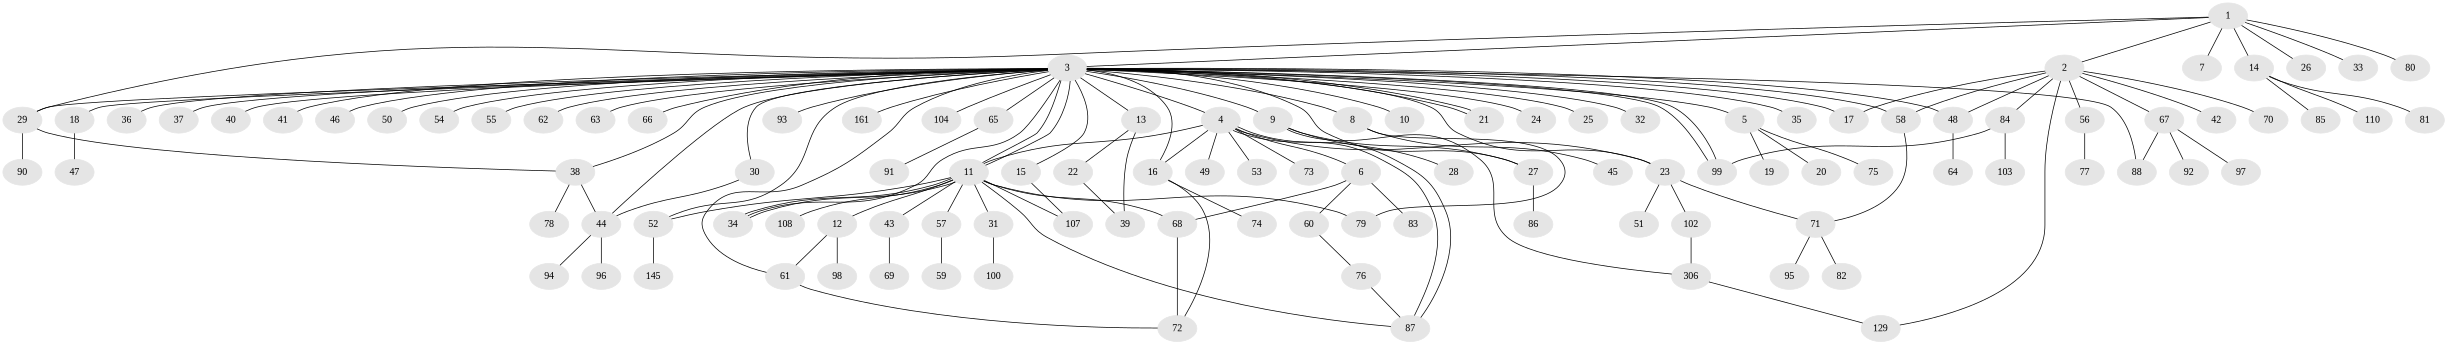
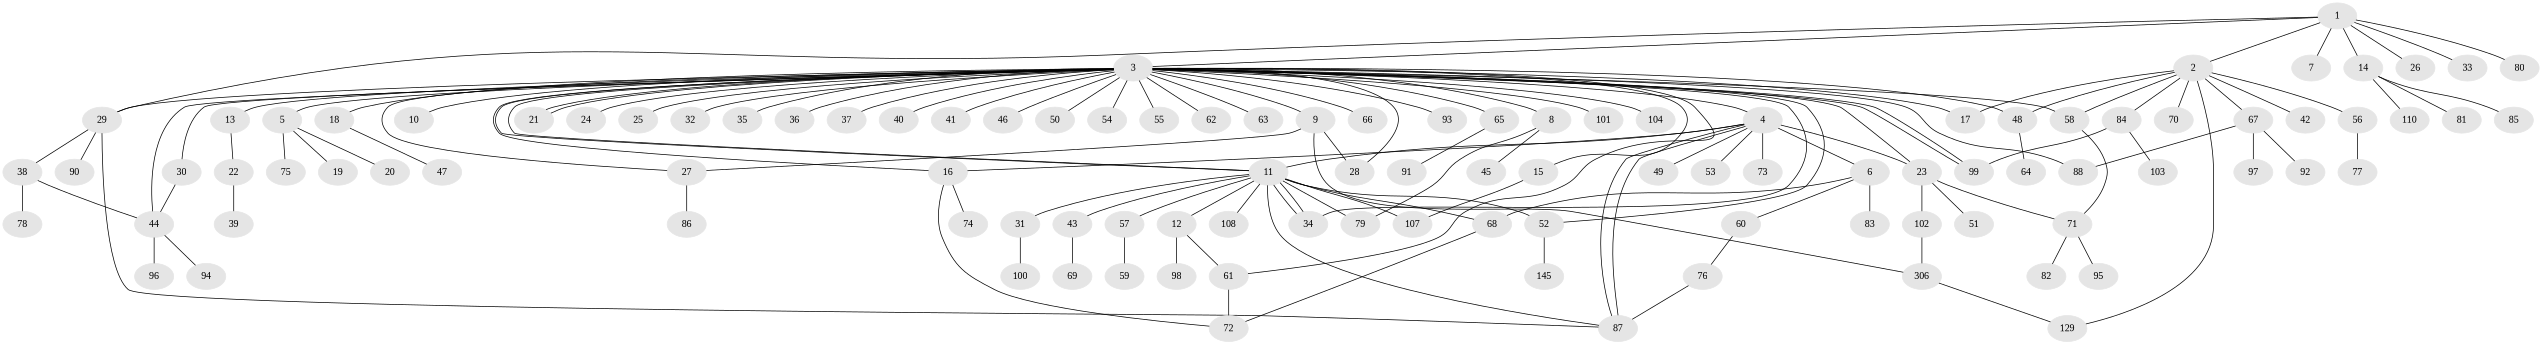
(718, 103) -> (1363, 90)
(862, 120) -> (1604, 120)
(1125, 171) -> none
none -> (783, 311)
